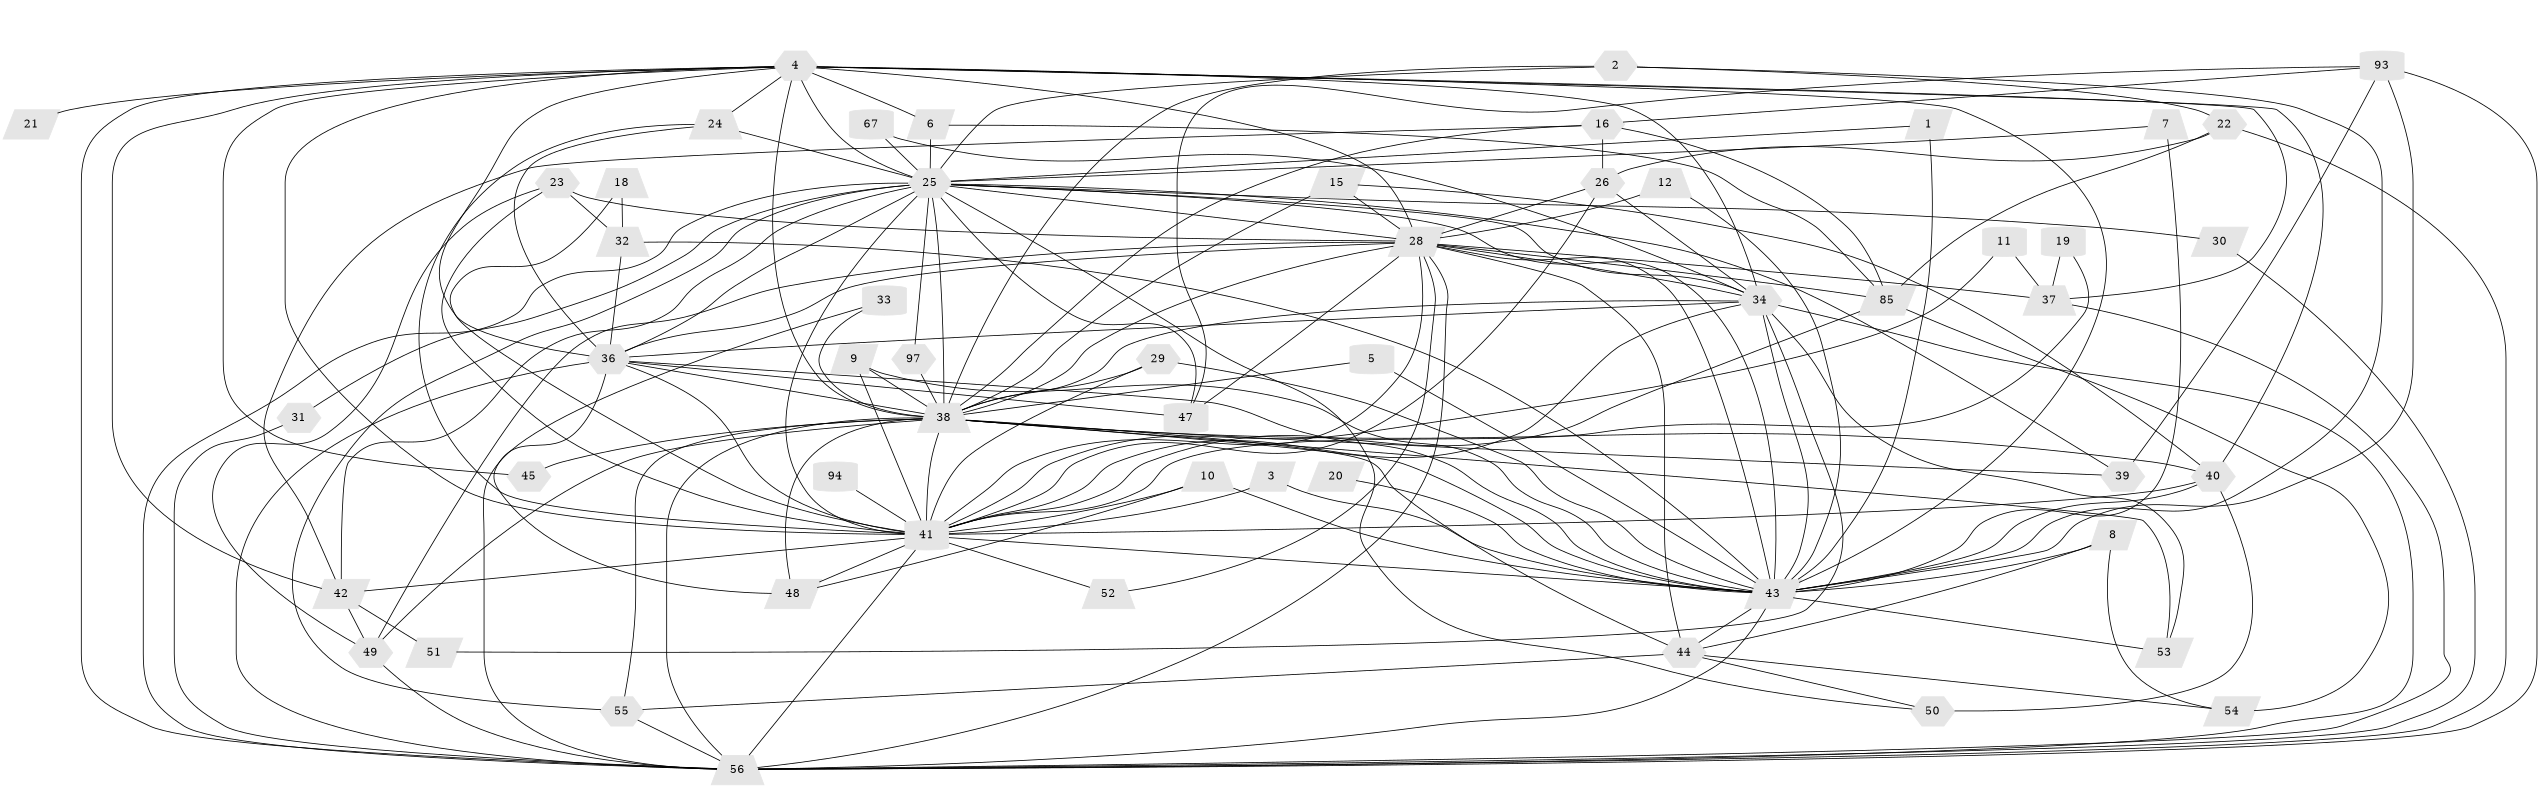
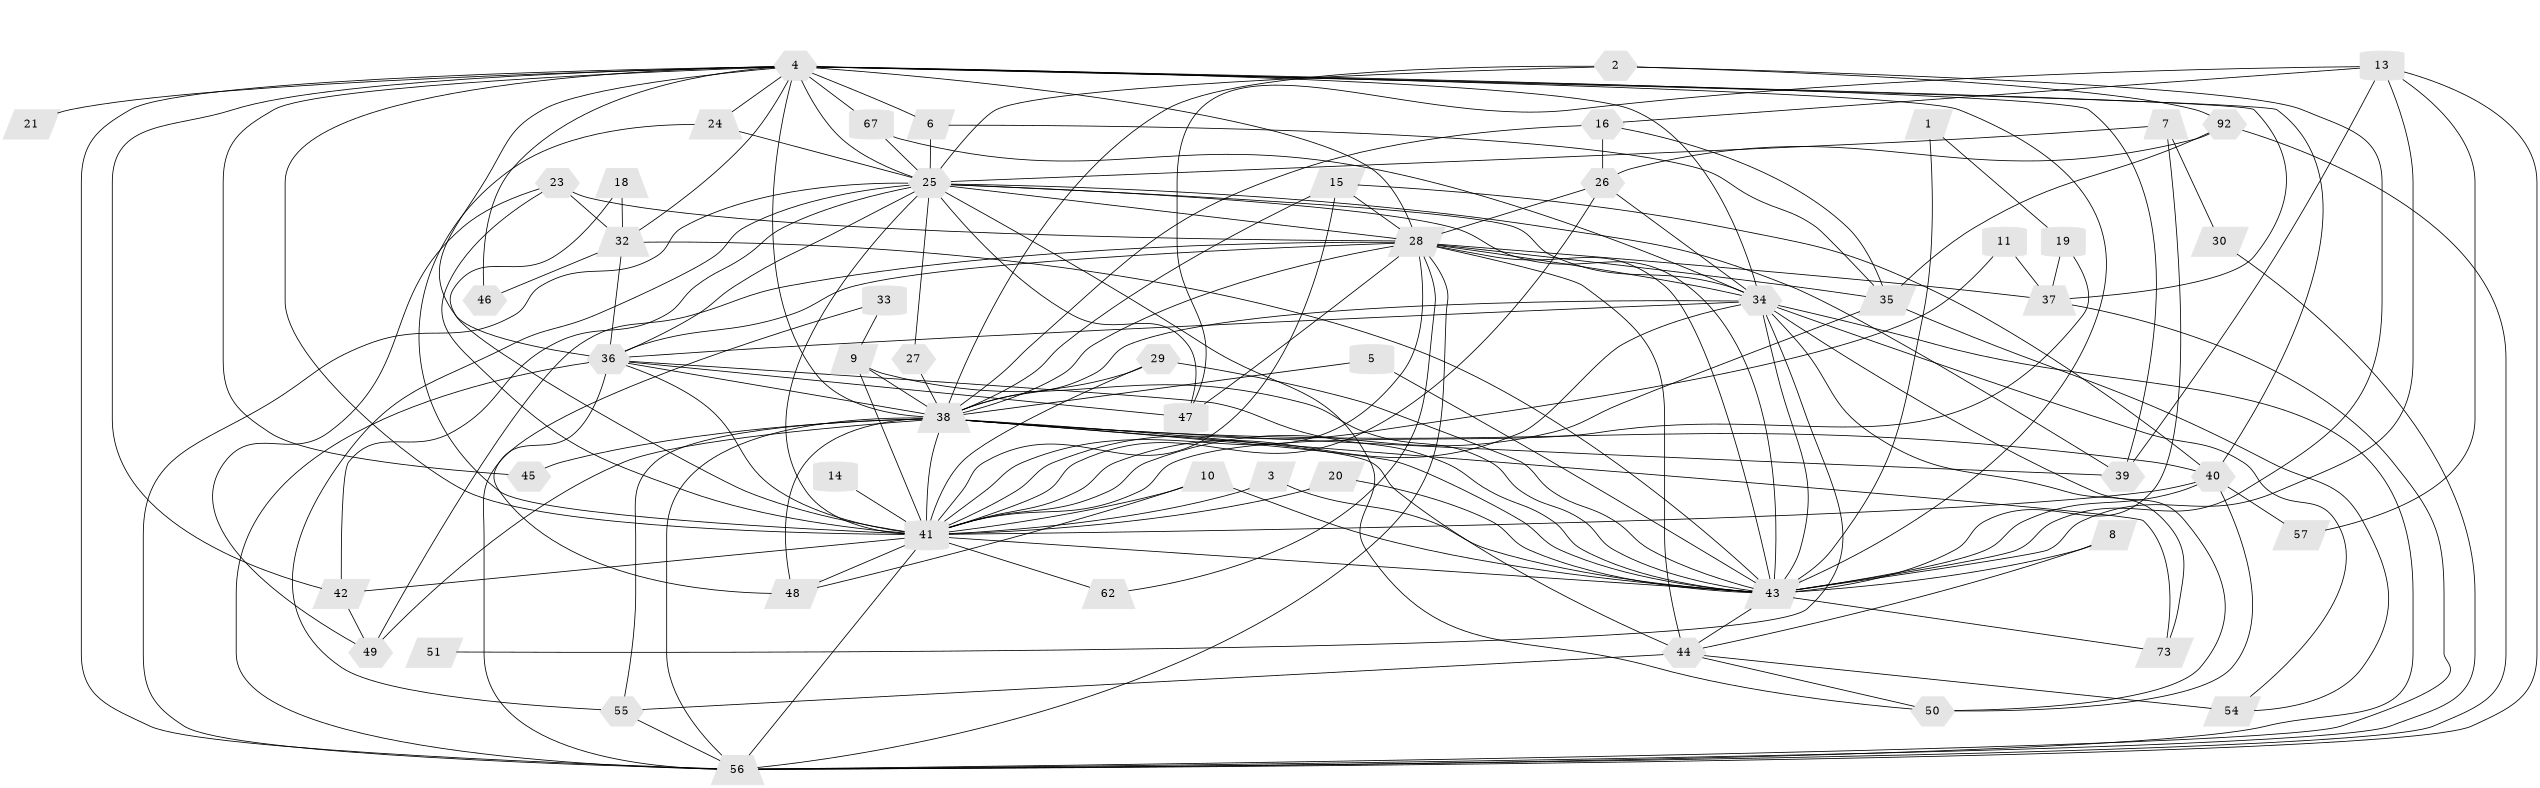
(2382, 66) -> (2382, 66)
none -> (832, 94)
none -> (2051, 105)
(2225, 124) -> (2225, 124)
(734, 154) -> none
(1430, 154) -> (1995, 182)
none -> (723, 165)
(1665, 183) -> none
(520, 184) -> none
(1482, 203) -> (2193, 183)
(942, 300) -> none
none -> (485, 301)
(1887, 301) -> (1887, 301)
(914, 359) -> (914, 359)
(820, 365) -> (869, 330)
(299, 418) -> none
none -> (1220, 428)
(835, 477) -> (835, 477)
none -> (2183, 519)
none -> (1131, 521)
none -> (2301, 535)
(1109, 594) -> (1109, 594)
(382, 620) -> none
(2164, 653) -> (2164, 653)
(2122, 656) -> (2145, 433)
(1281, 742) -> none
(540, 747) -> none
